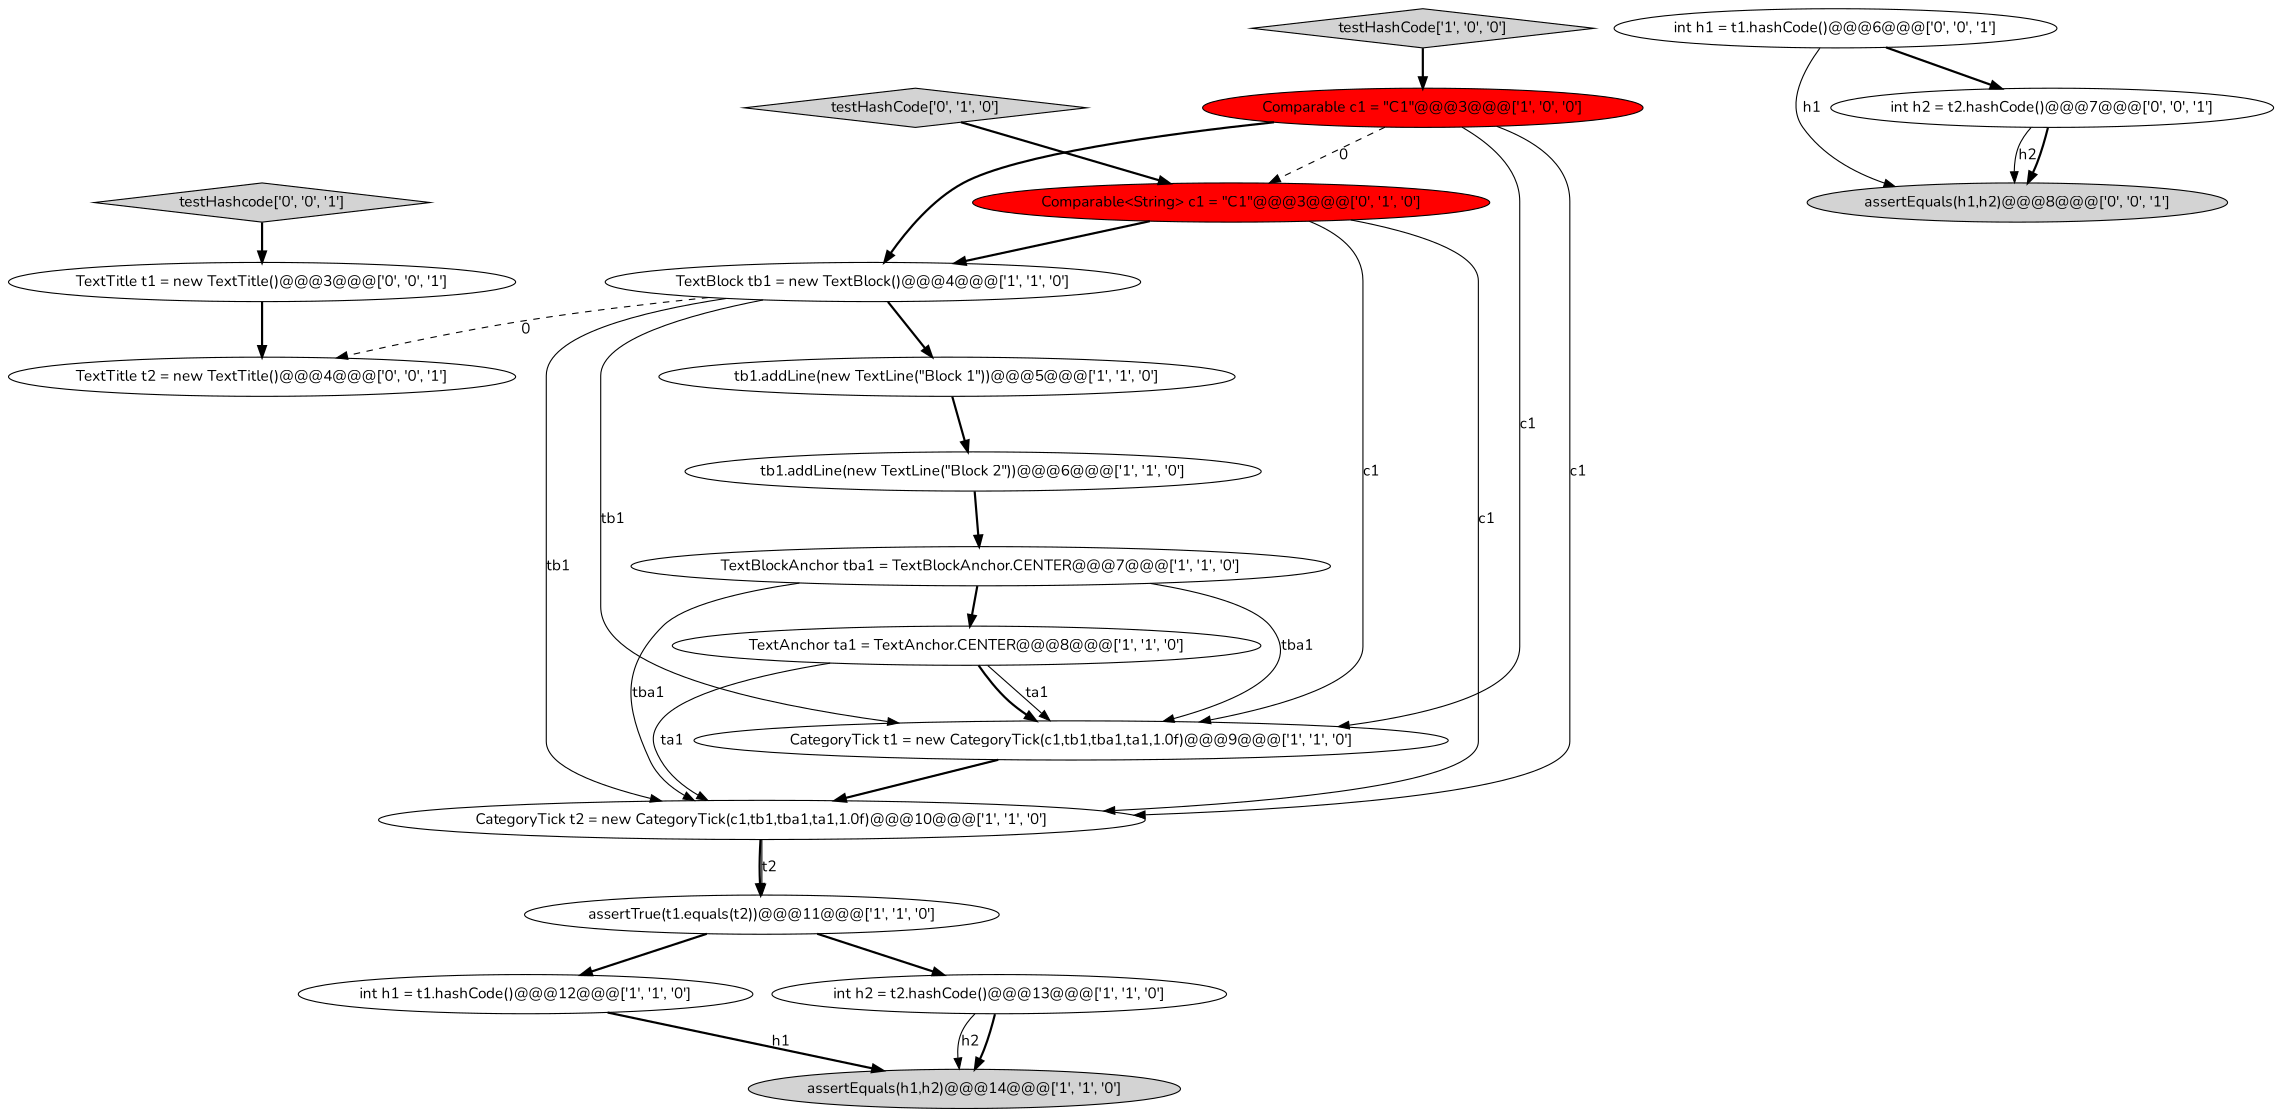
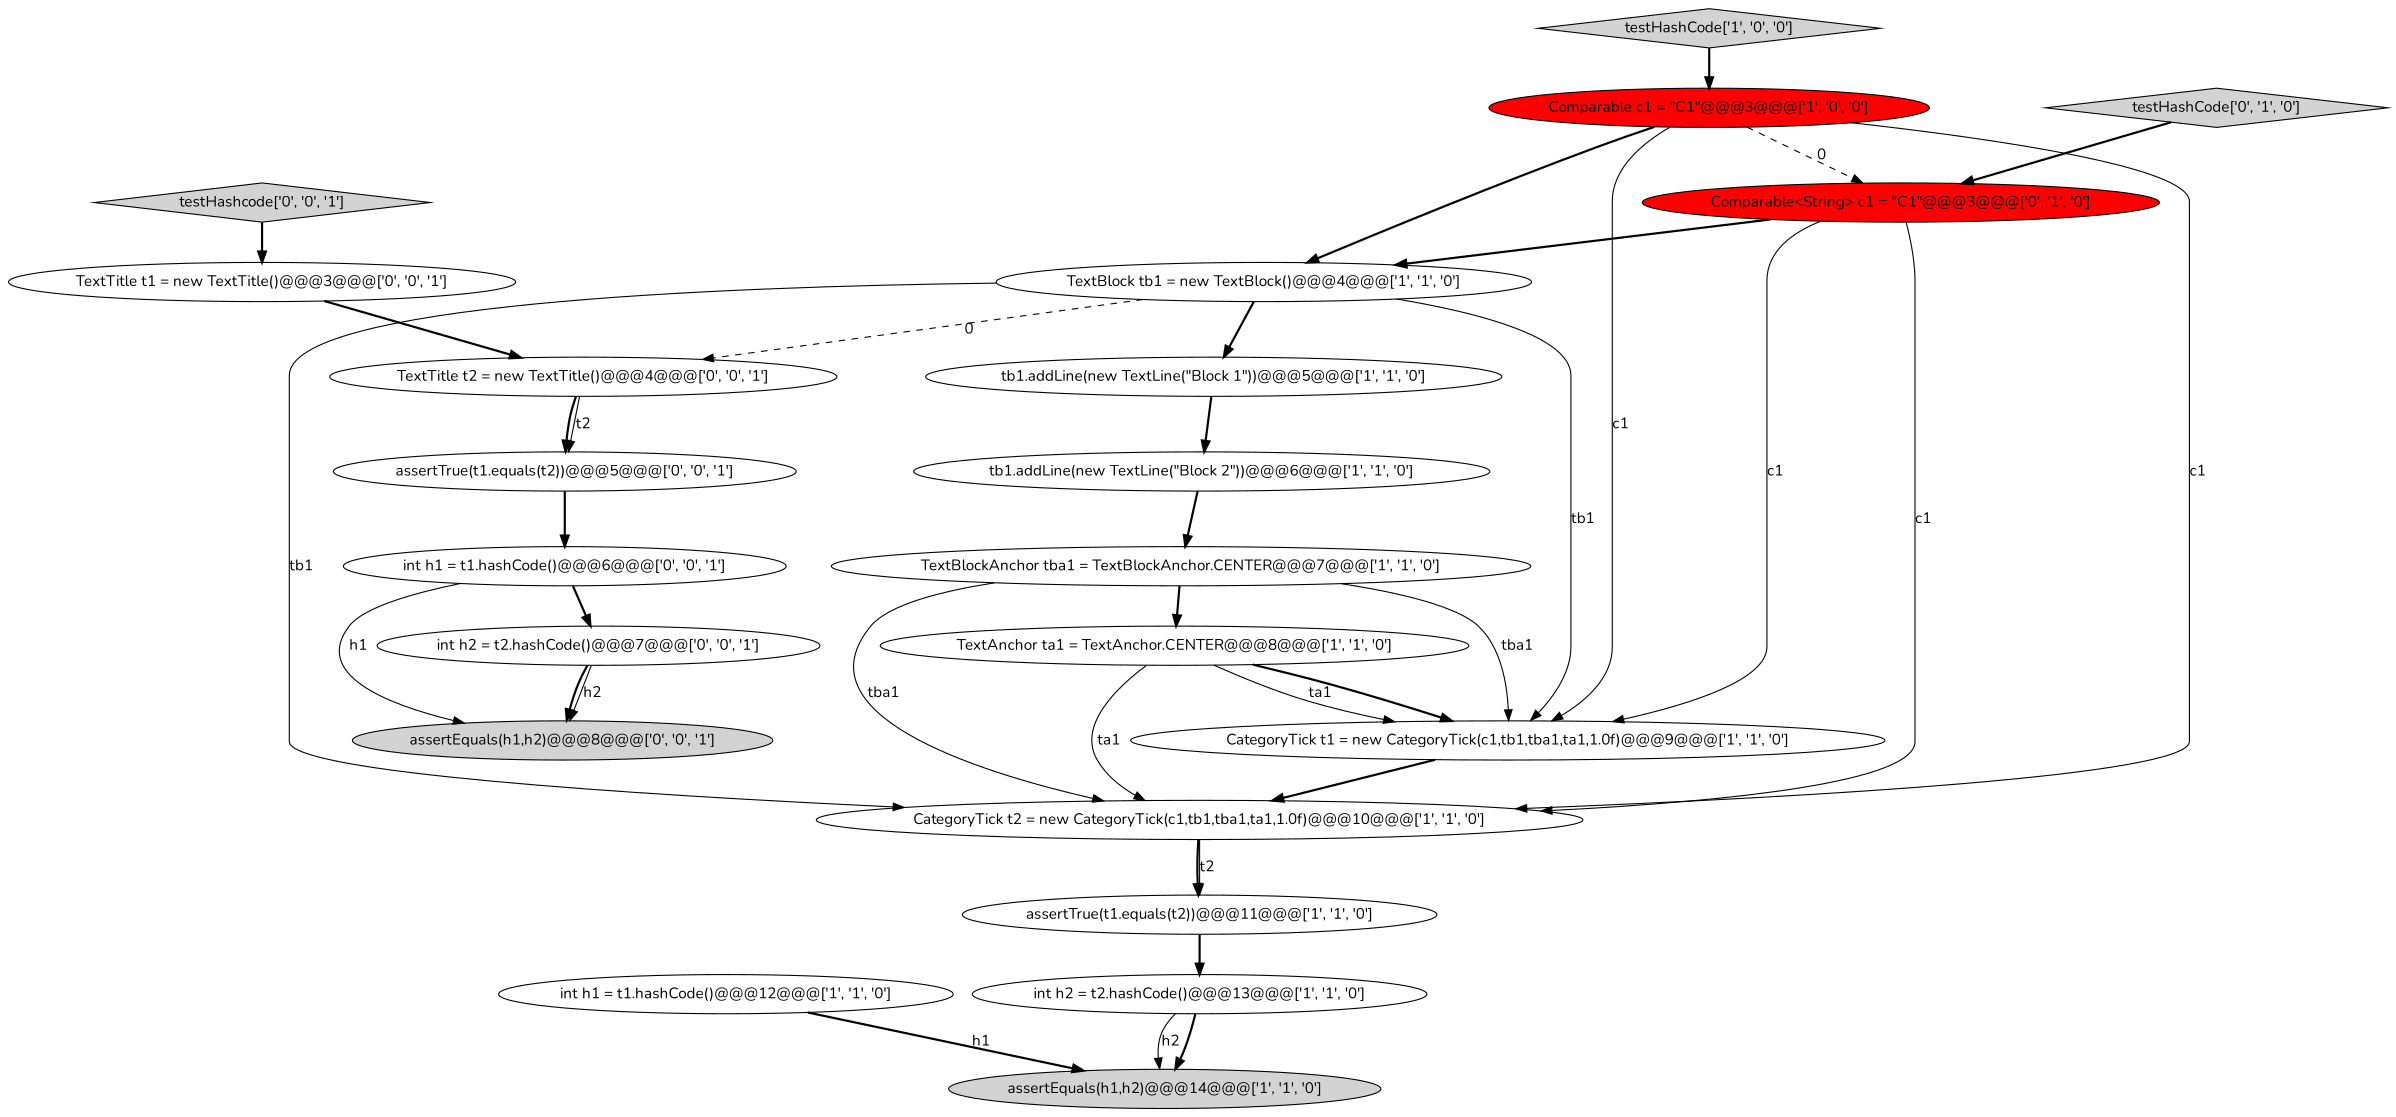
none -> (565, 471)
(649, 953) -> none
